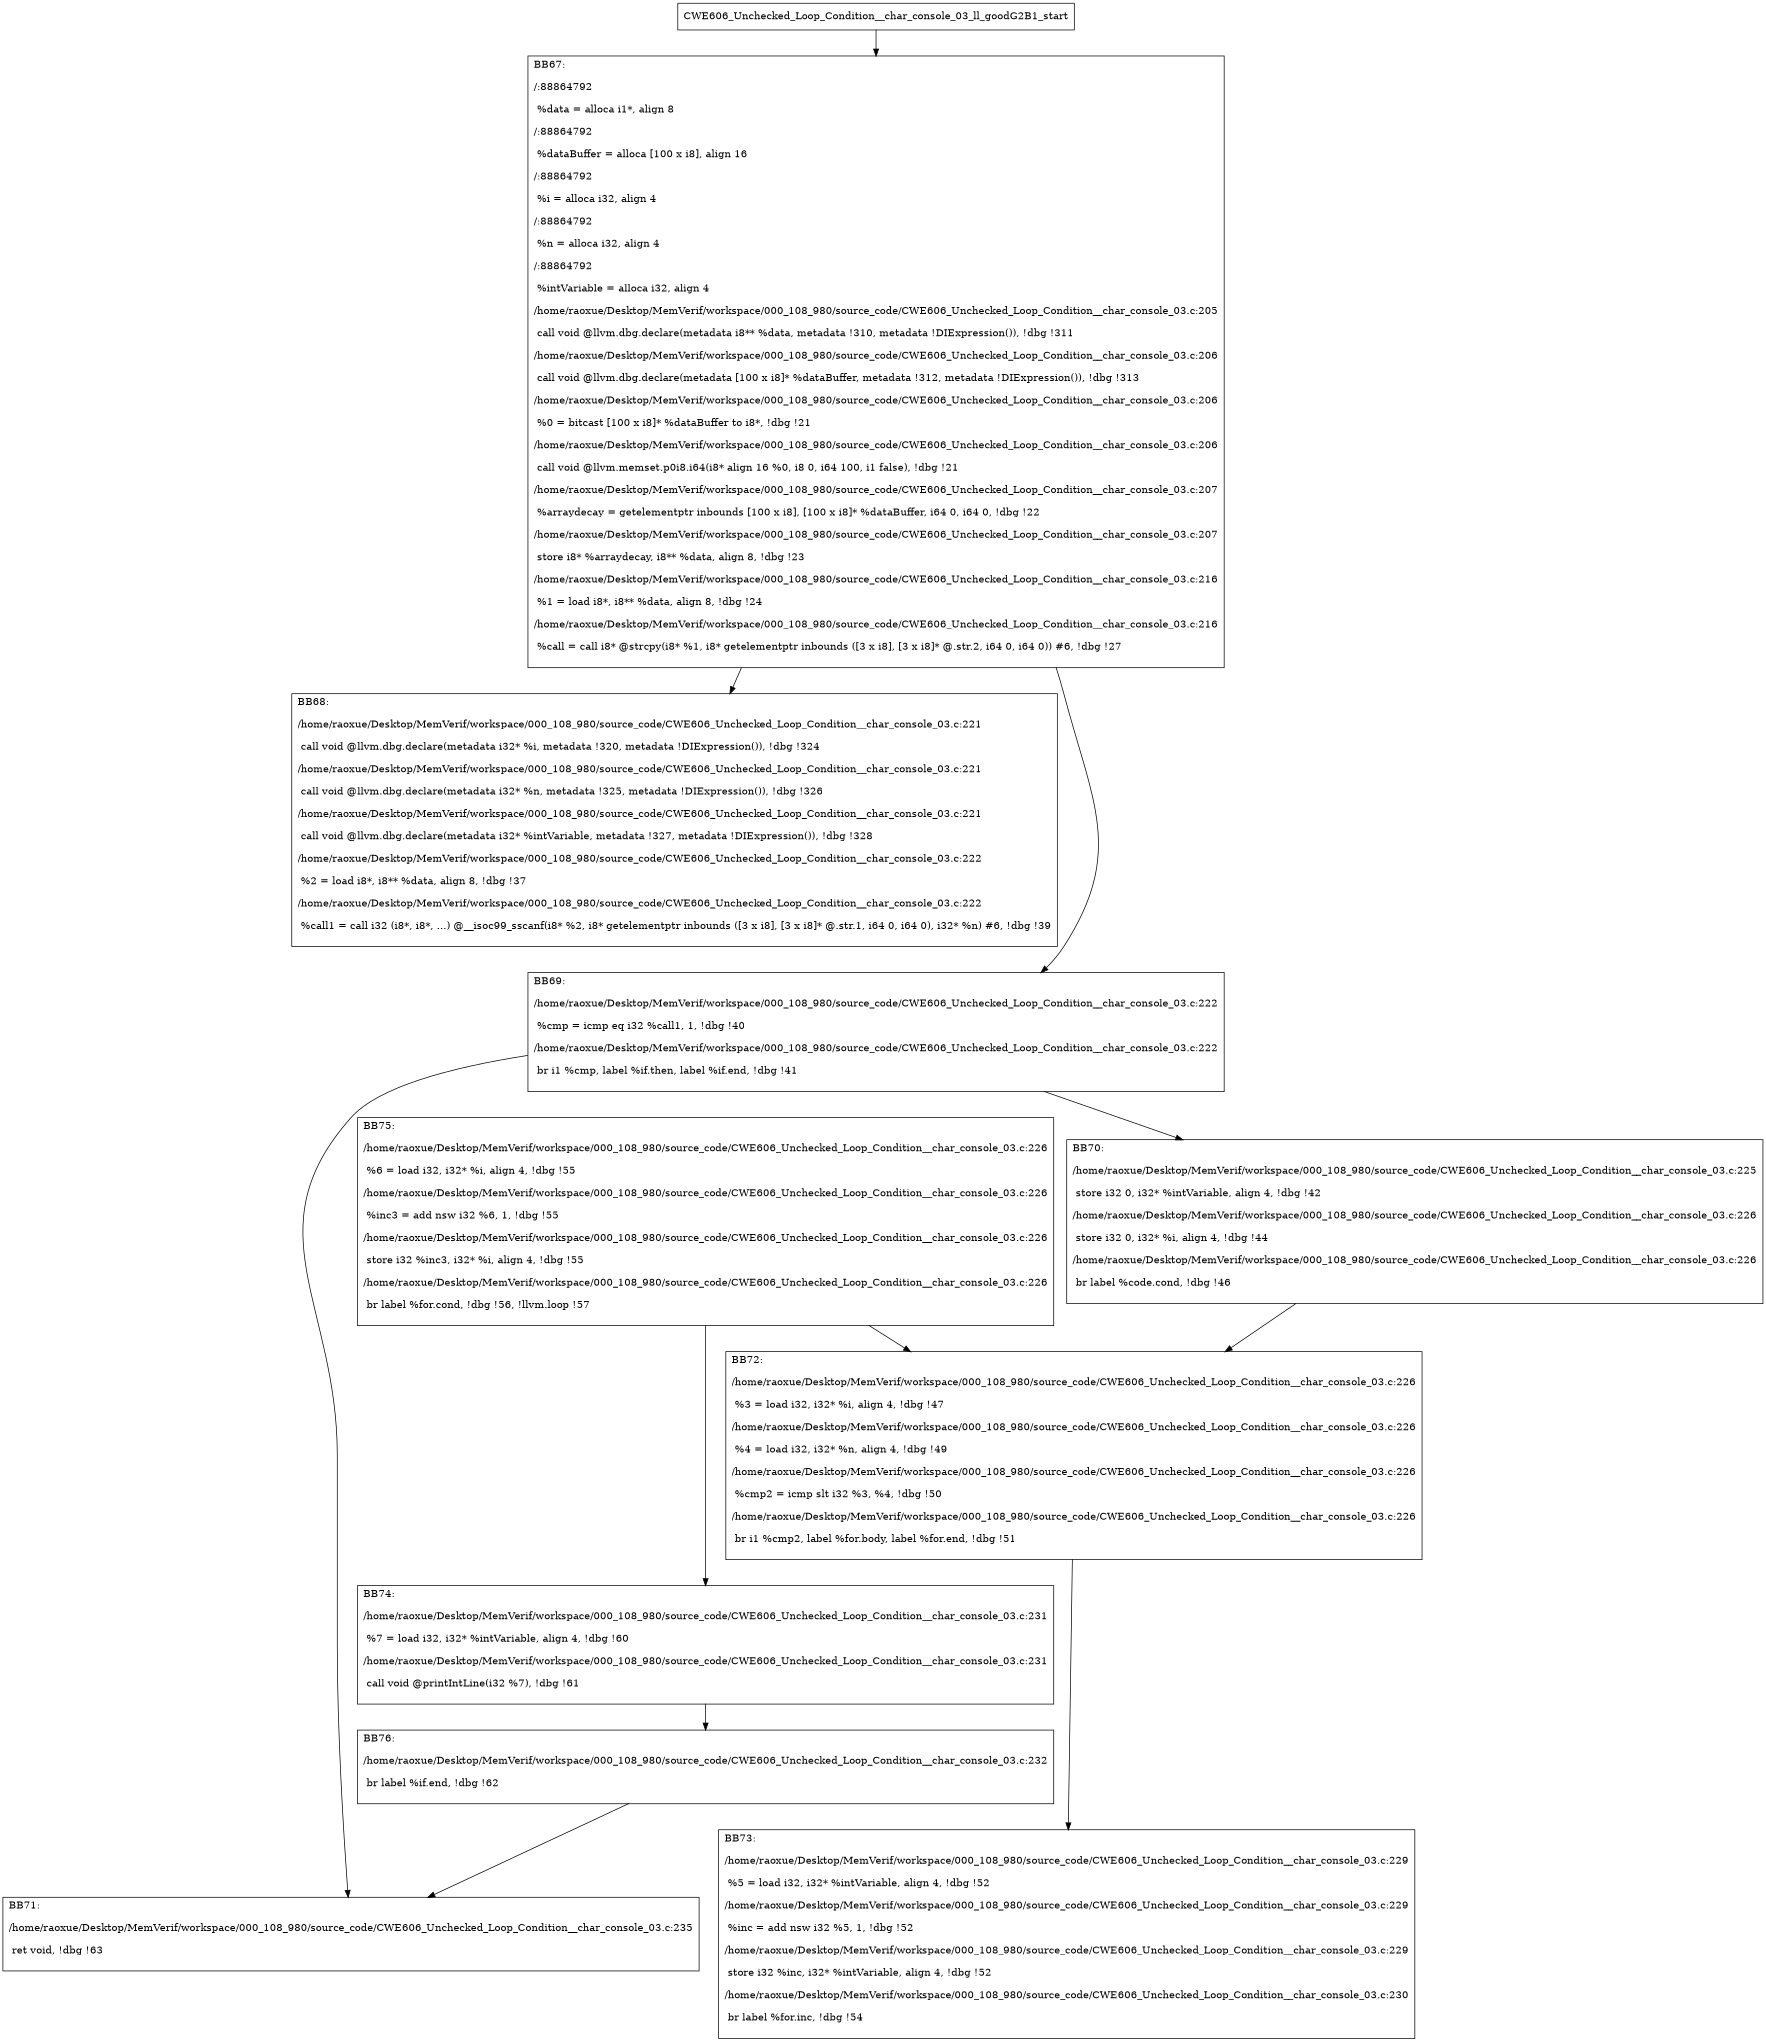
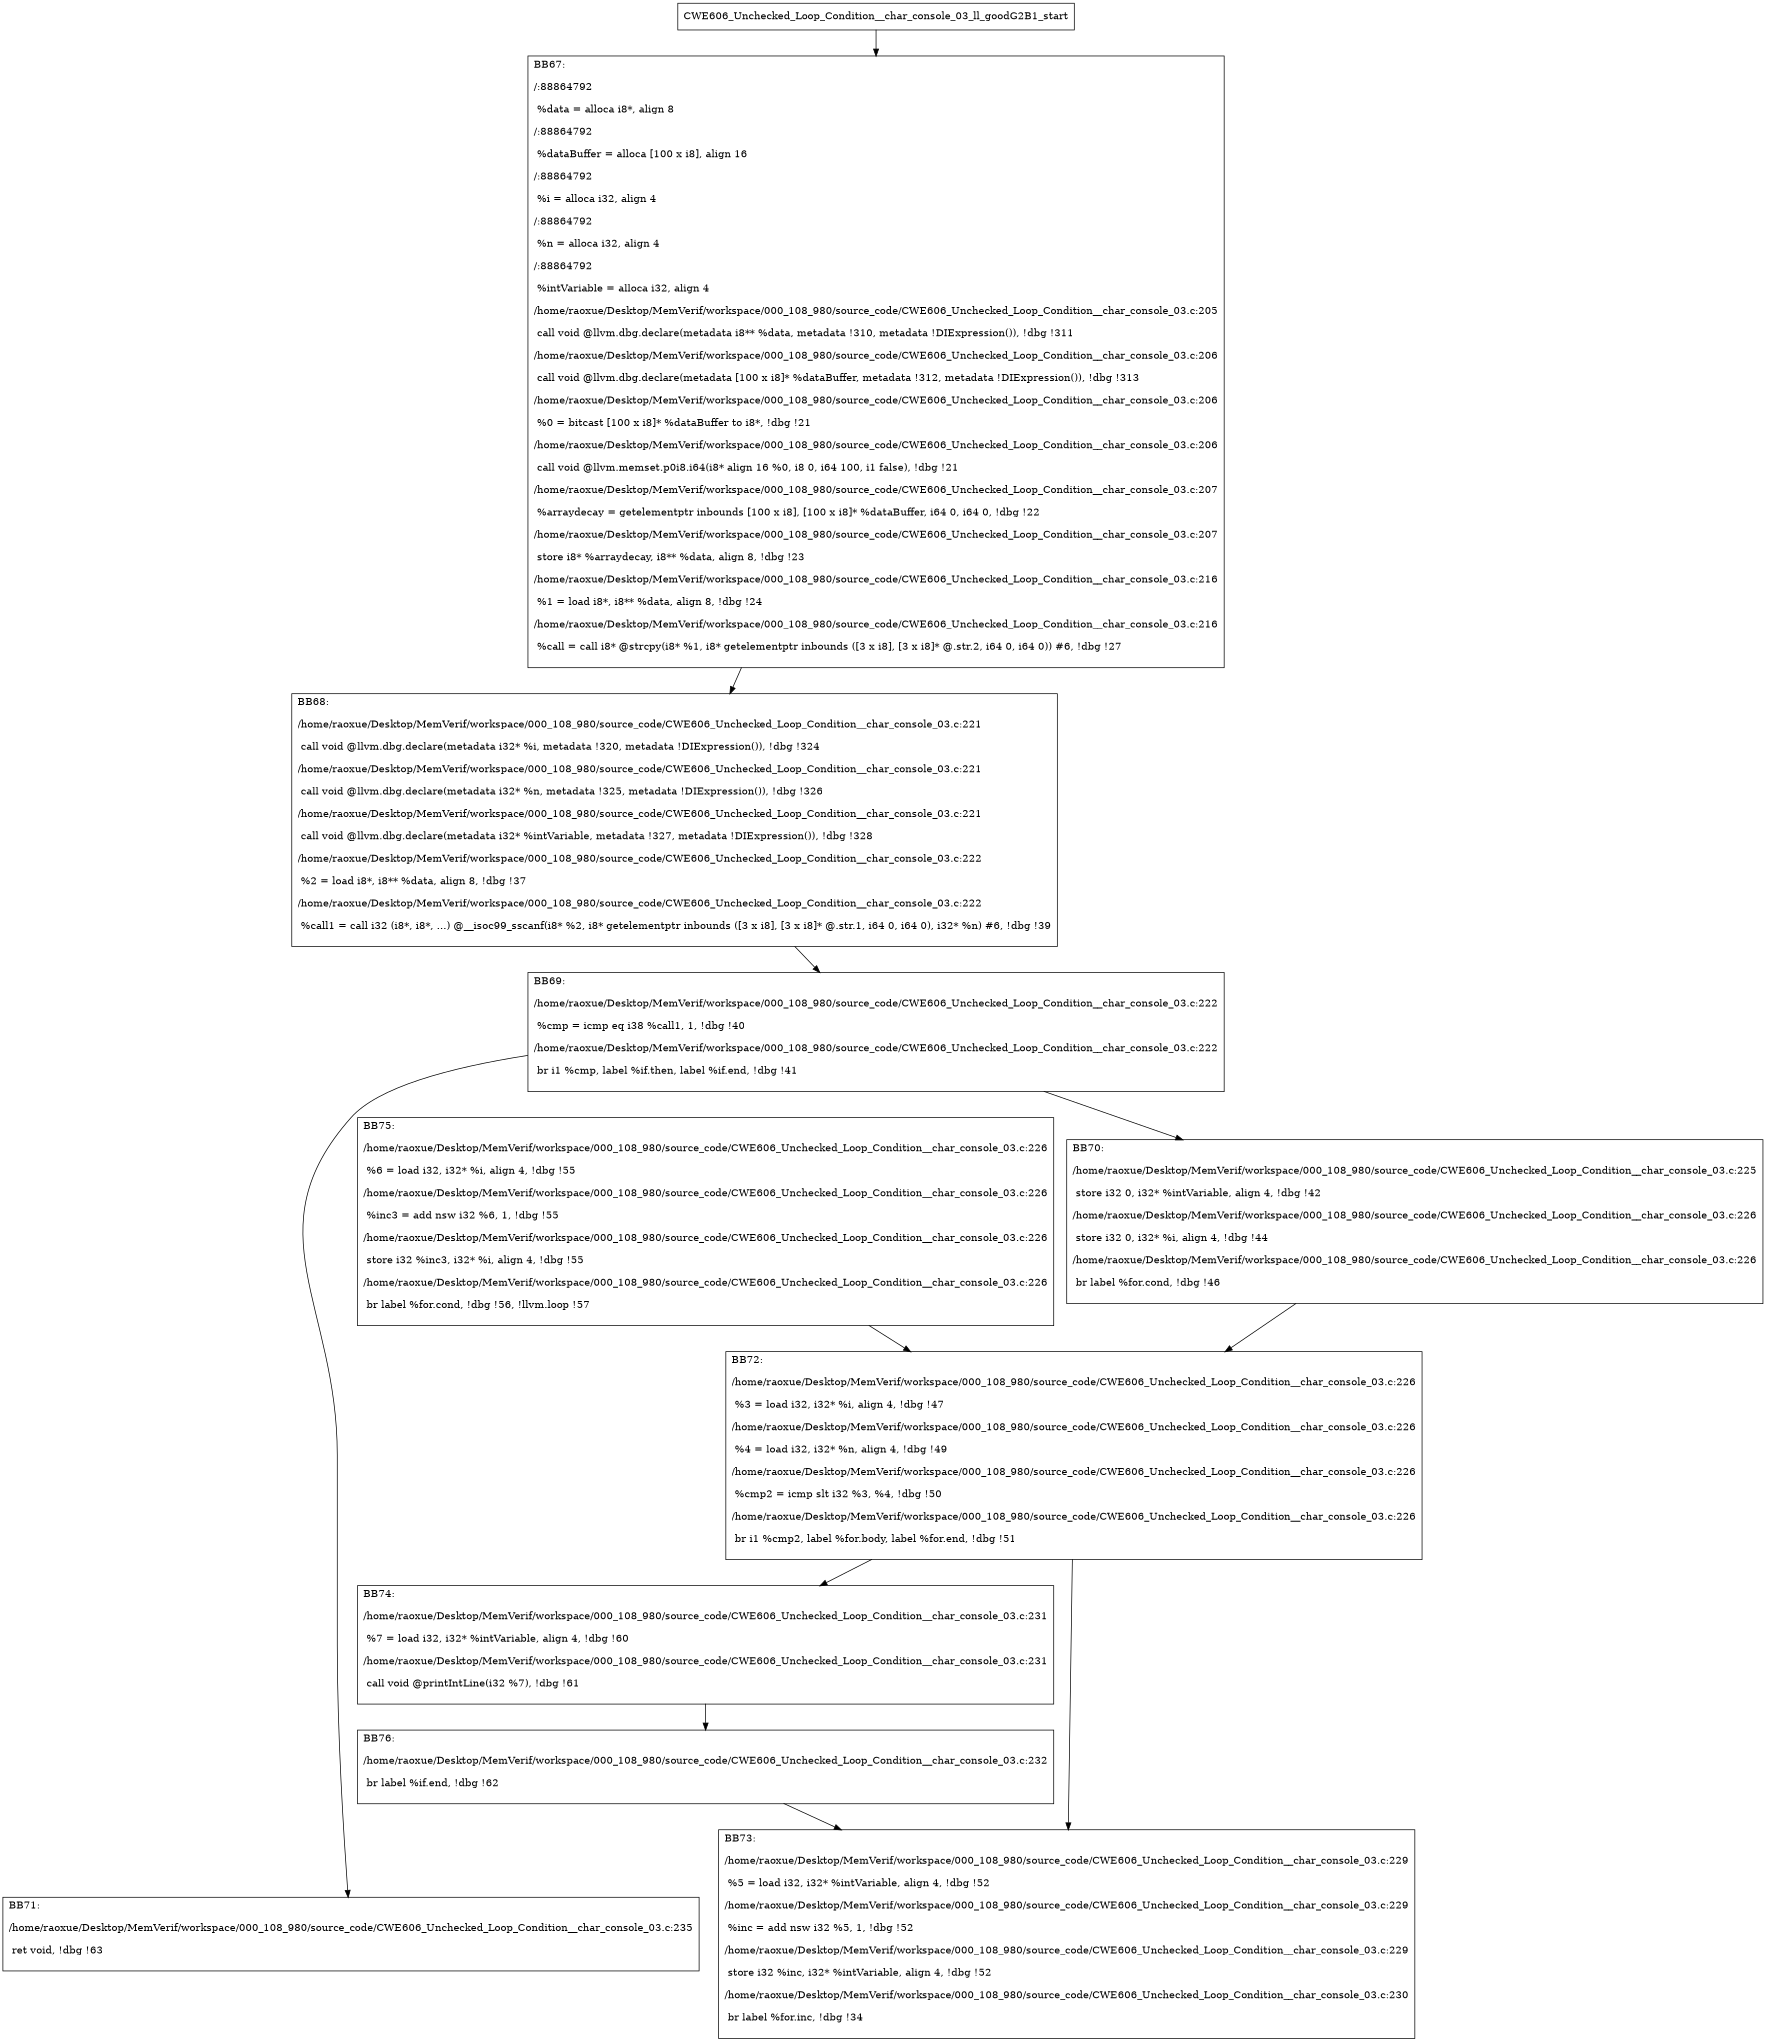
(604, 109) -> (604, 109)
(1097, 822) -> (805, 957)
(640, 1026) -> (640, 1026)
(1152, 1283) -> (1147, 1283)
(706, 1452) -> (849, 1571)
(532, 1849) -> (809, 1815)
(794, 2018) -> (794, 2018)
